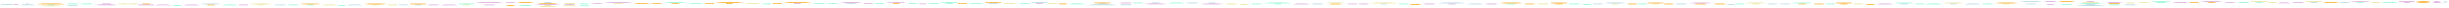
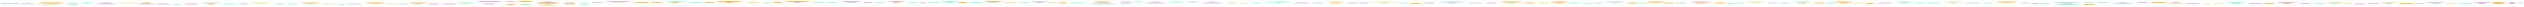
none -> (2123, 2)
